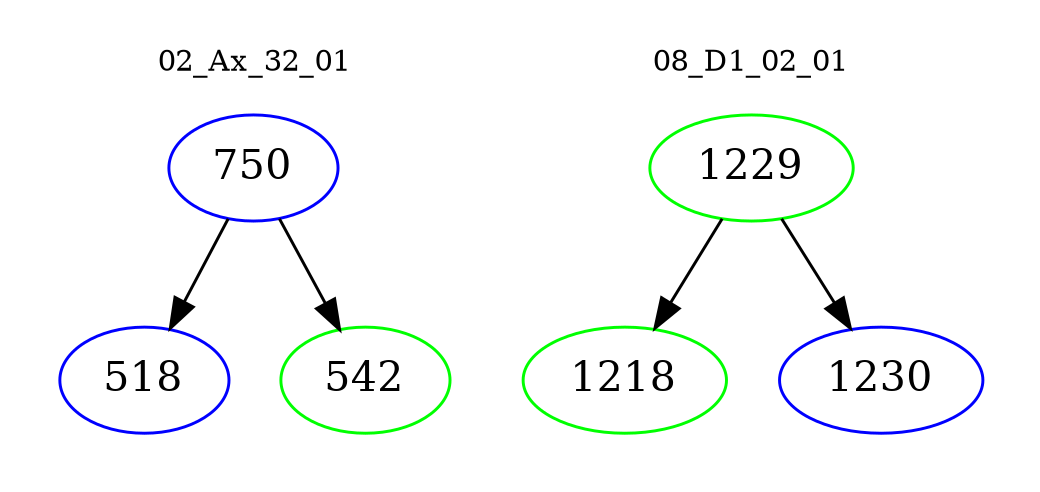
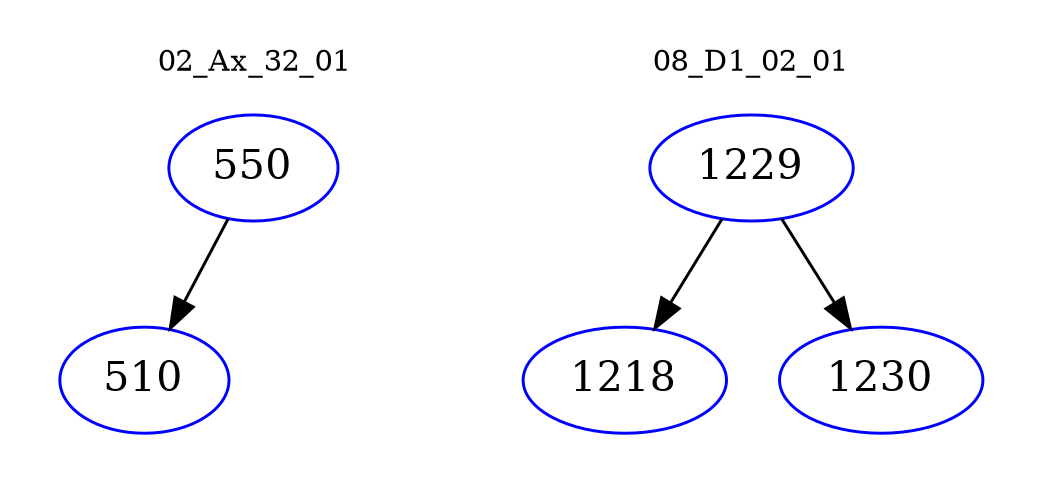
(253, 168) -> (253, 168)
(752, 168) -> (752, 168)
(144, 380) -> (144, 380)
(365, 380) -> none
(625, 380) -> (625, 380)
